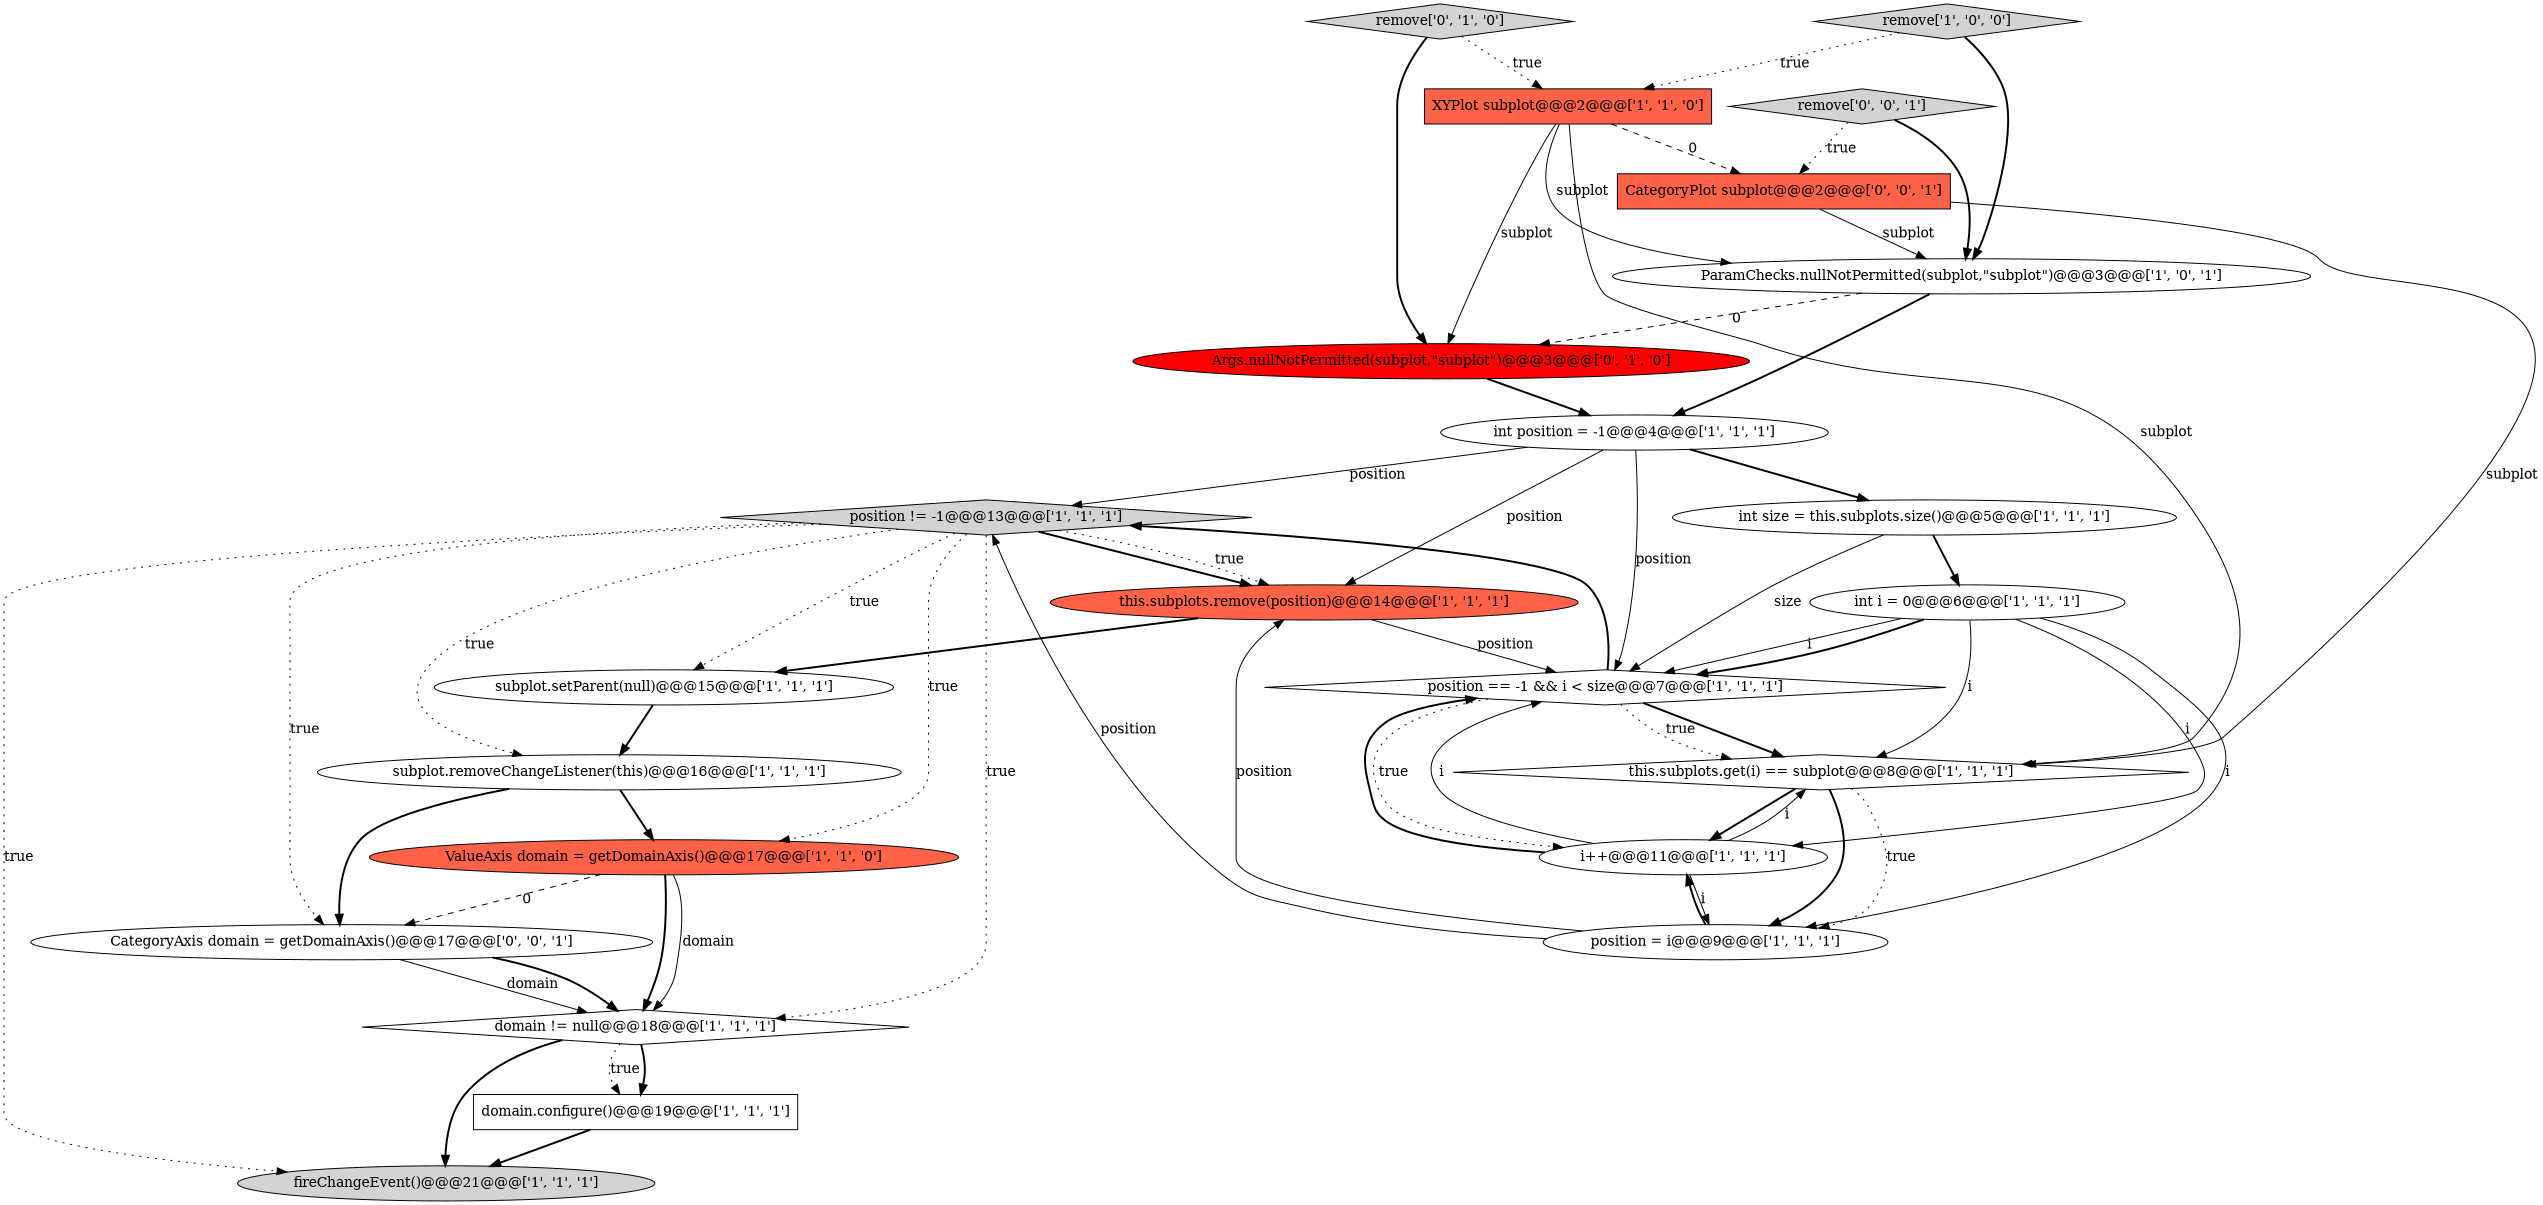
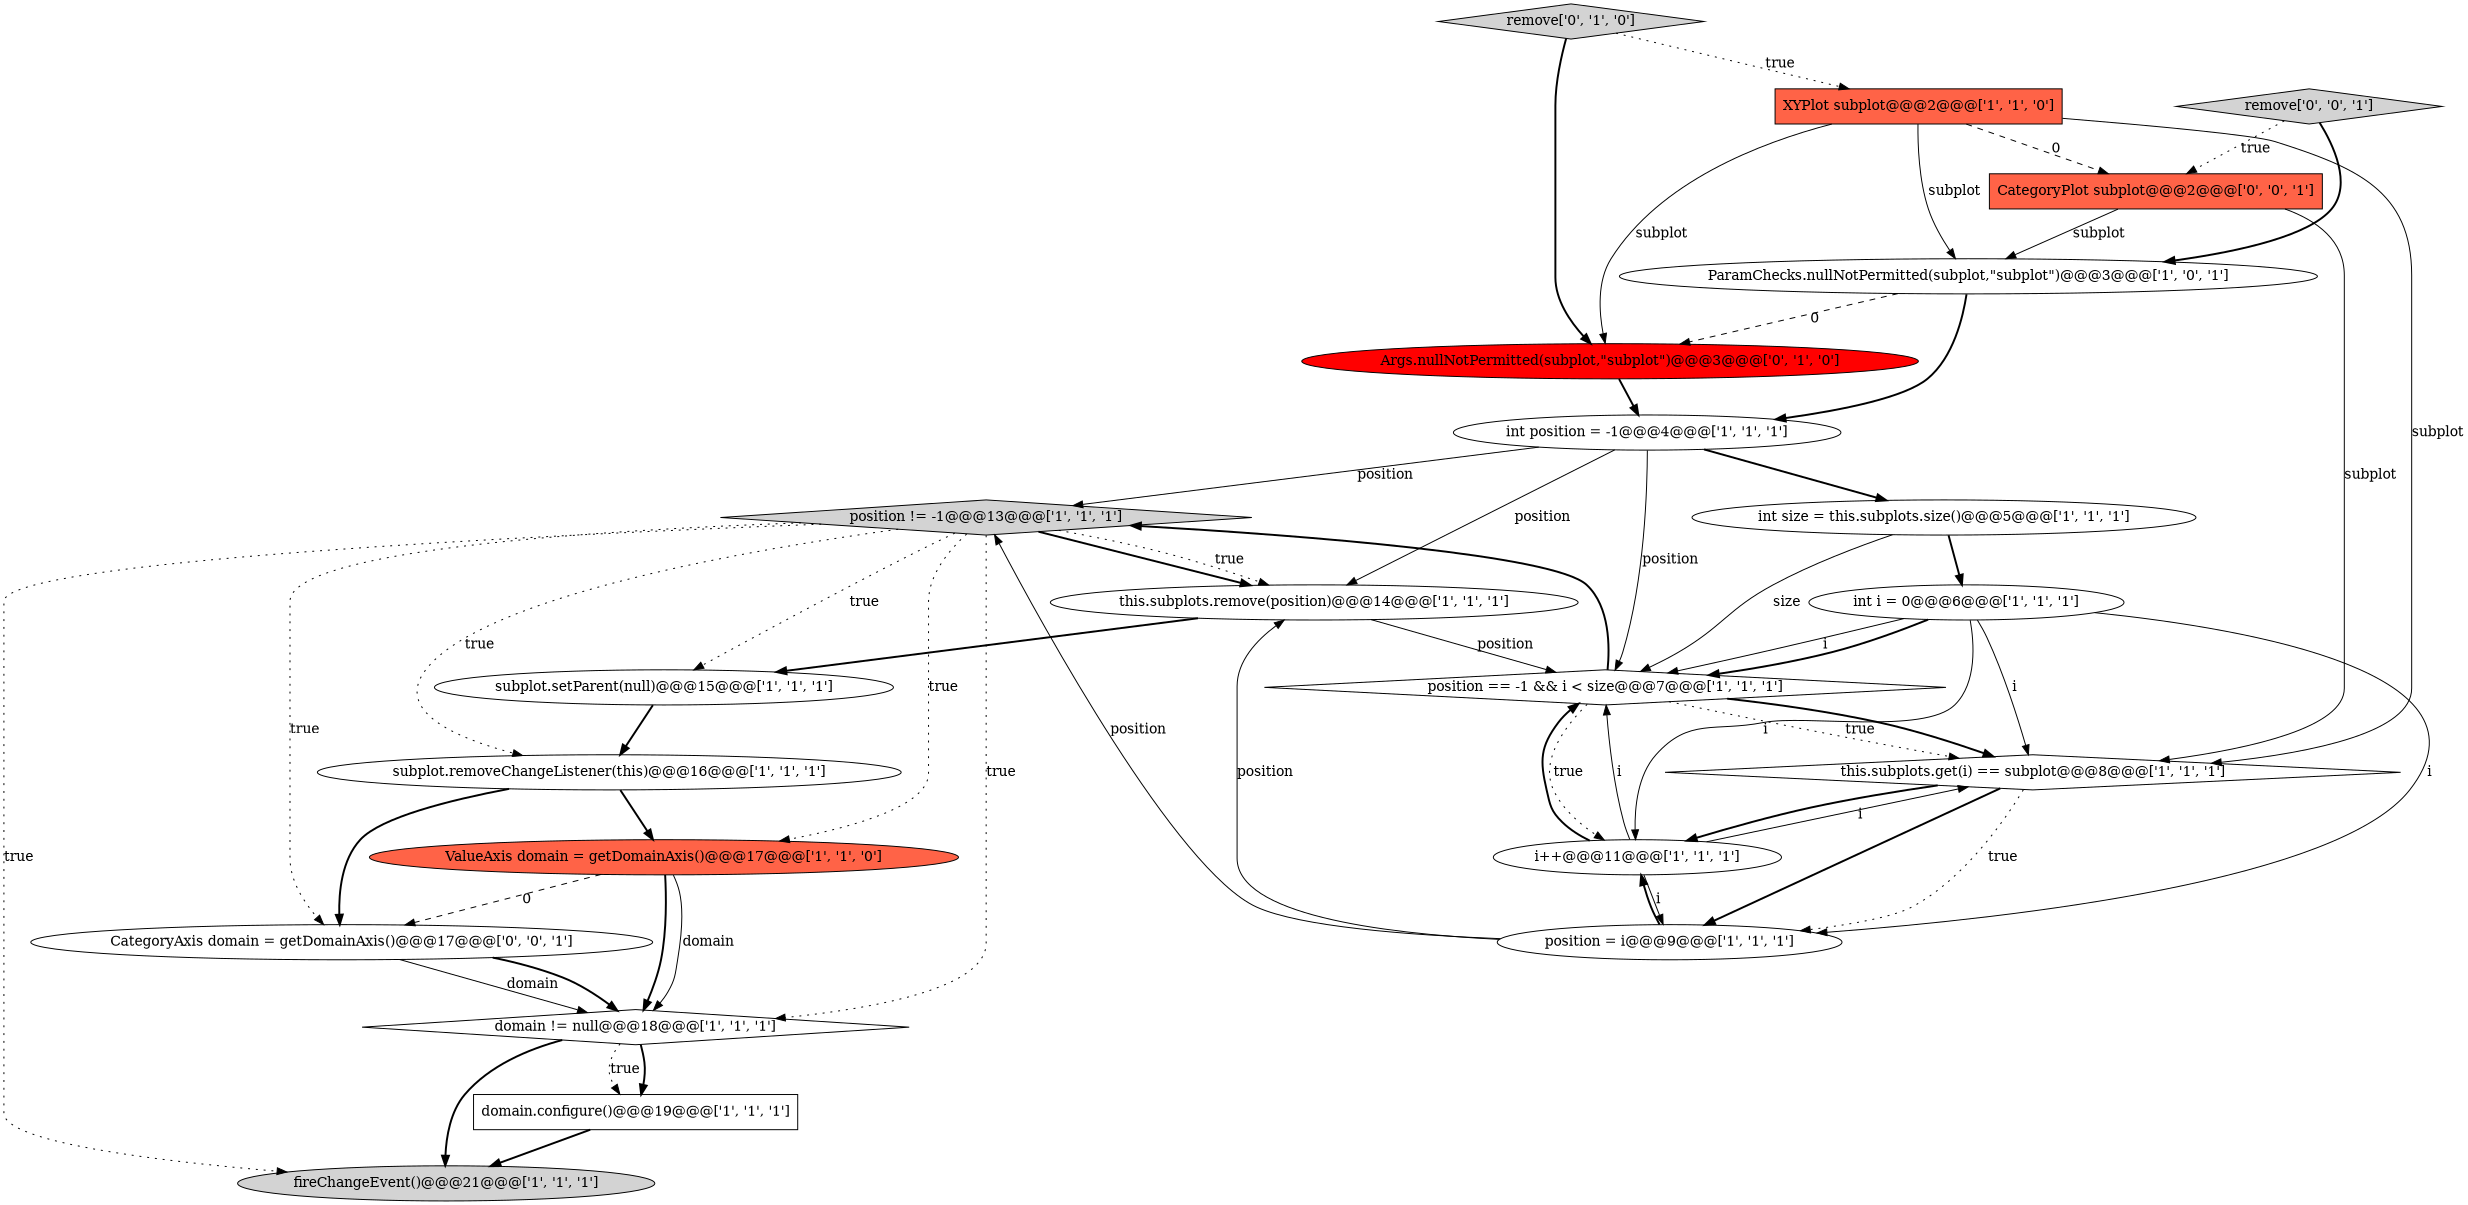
(1947, 21) -> none
(1314, 602) -> (1314, 602)
